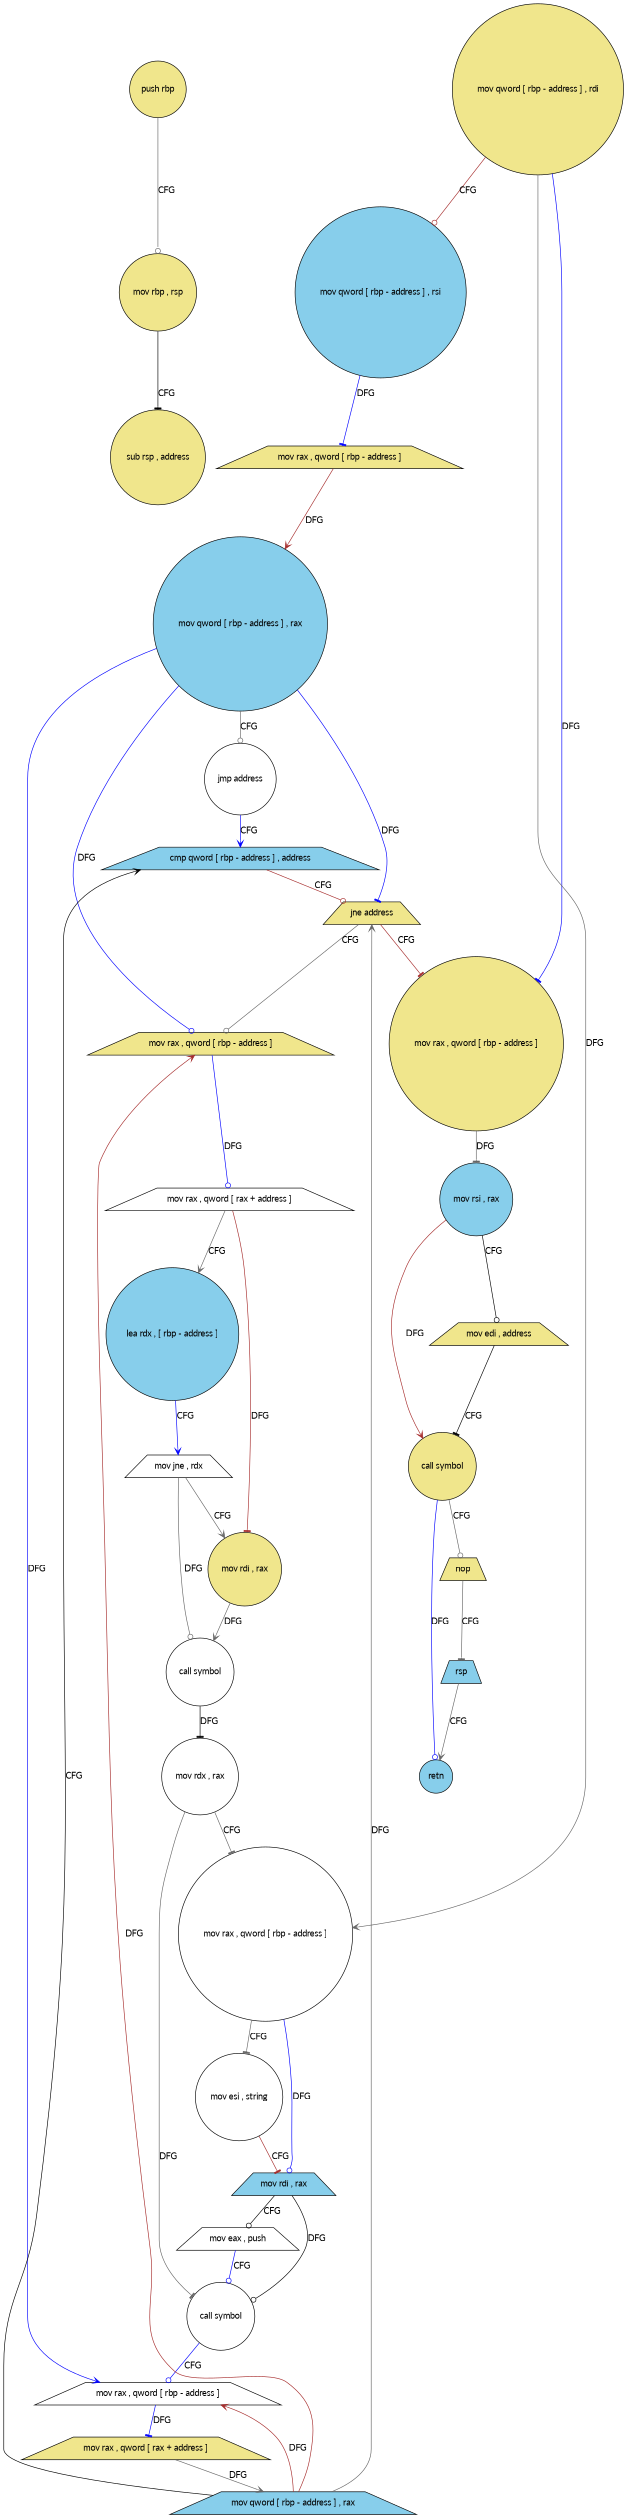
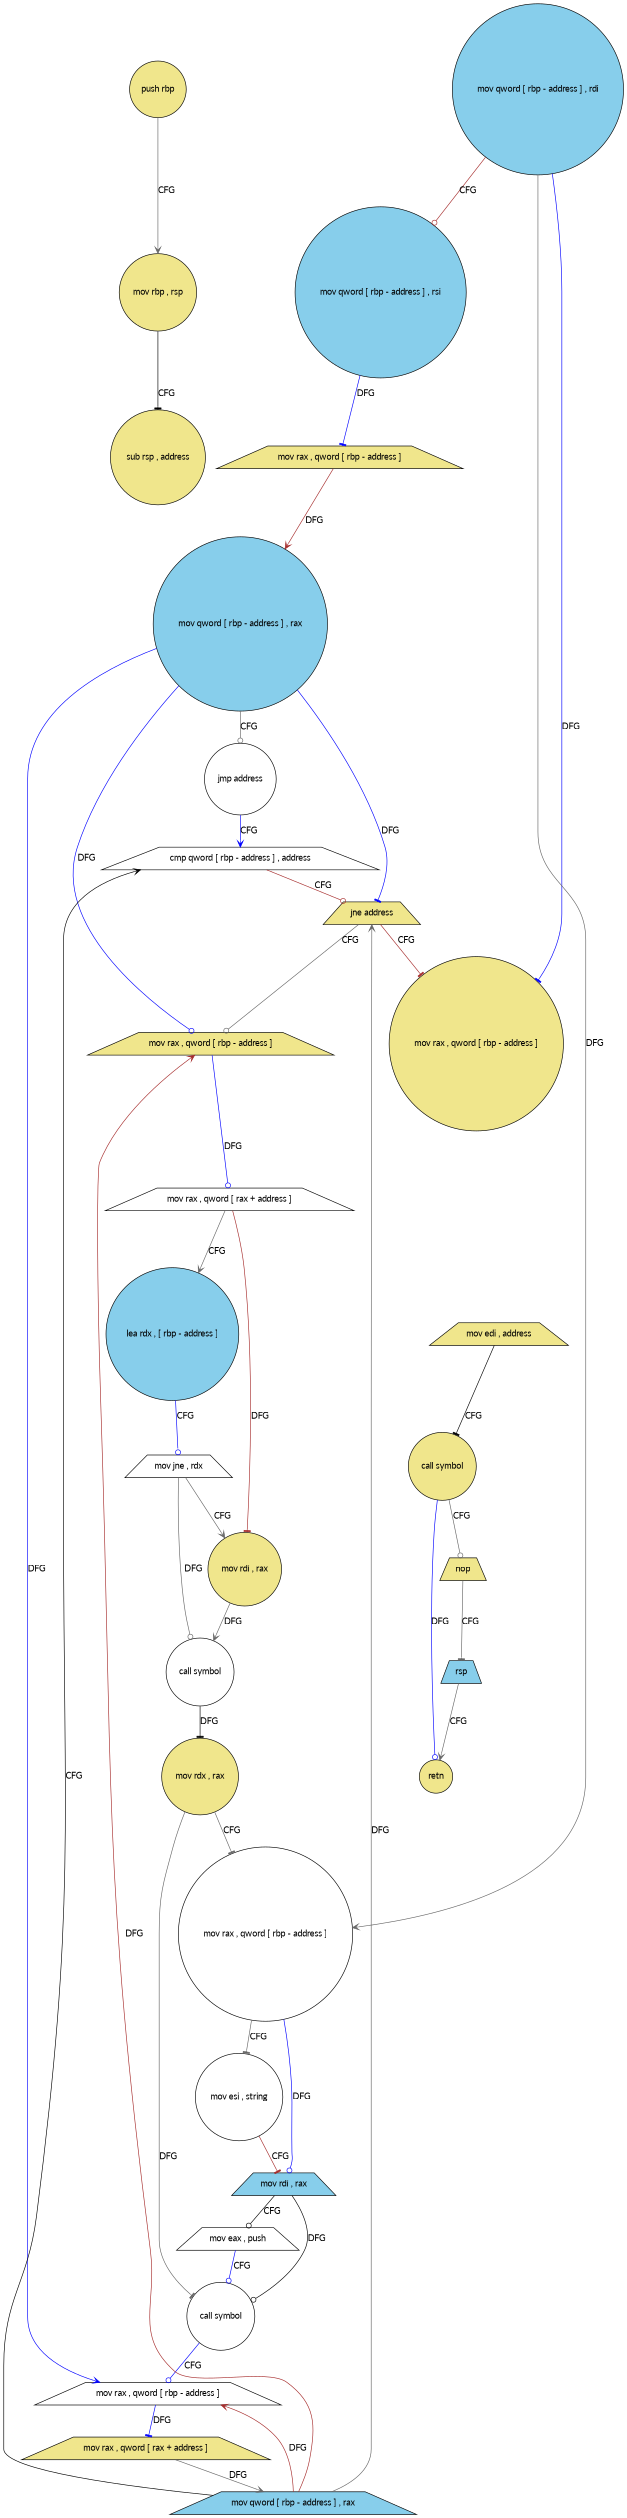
(538, 89) -> (538, 89)
(158, 182) -> (158, 182)
(240, 858) -> (240, 858)
(476, 1199) -> none
(177, 1424) -> (177, 1424)
(200, 1777) -> (200, 1777)
(436, 1777) -> (436, 1777)
